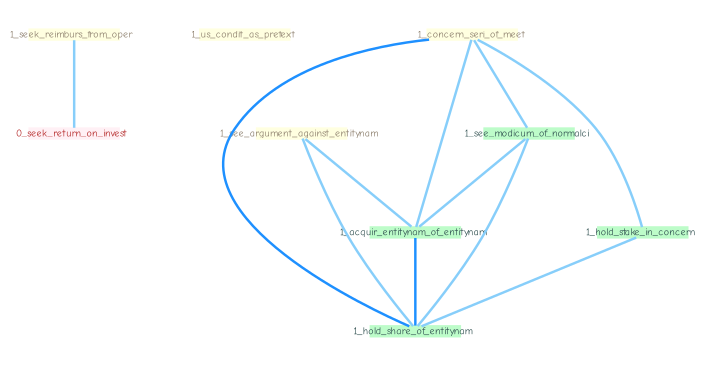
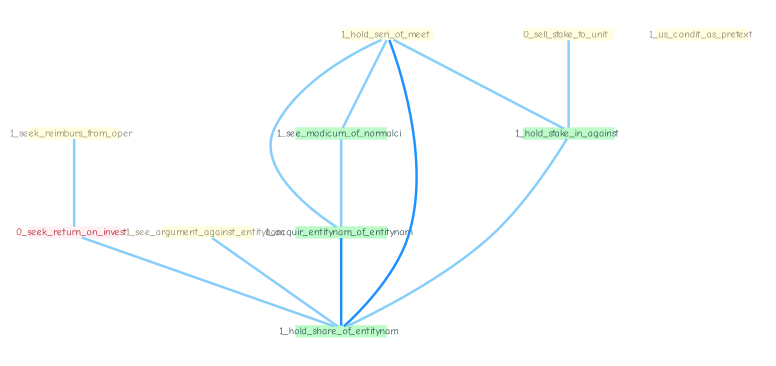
(472, 35) -> (388, 35)
none -> (569, 35)
(358, 183) -> none
(643, 232) -> (569, 134)
(482, 238) -> (208, 282)
